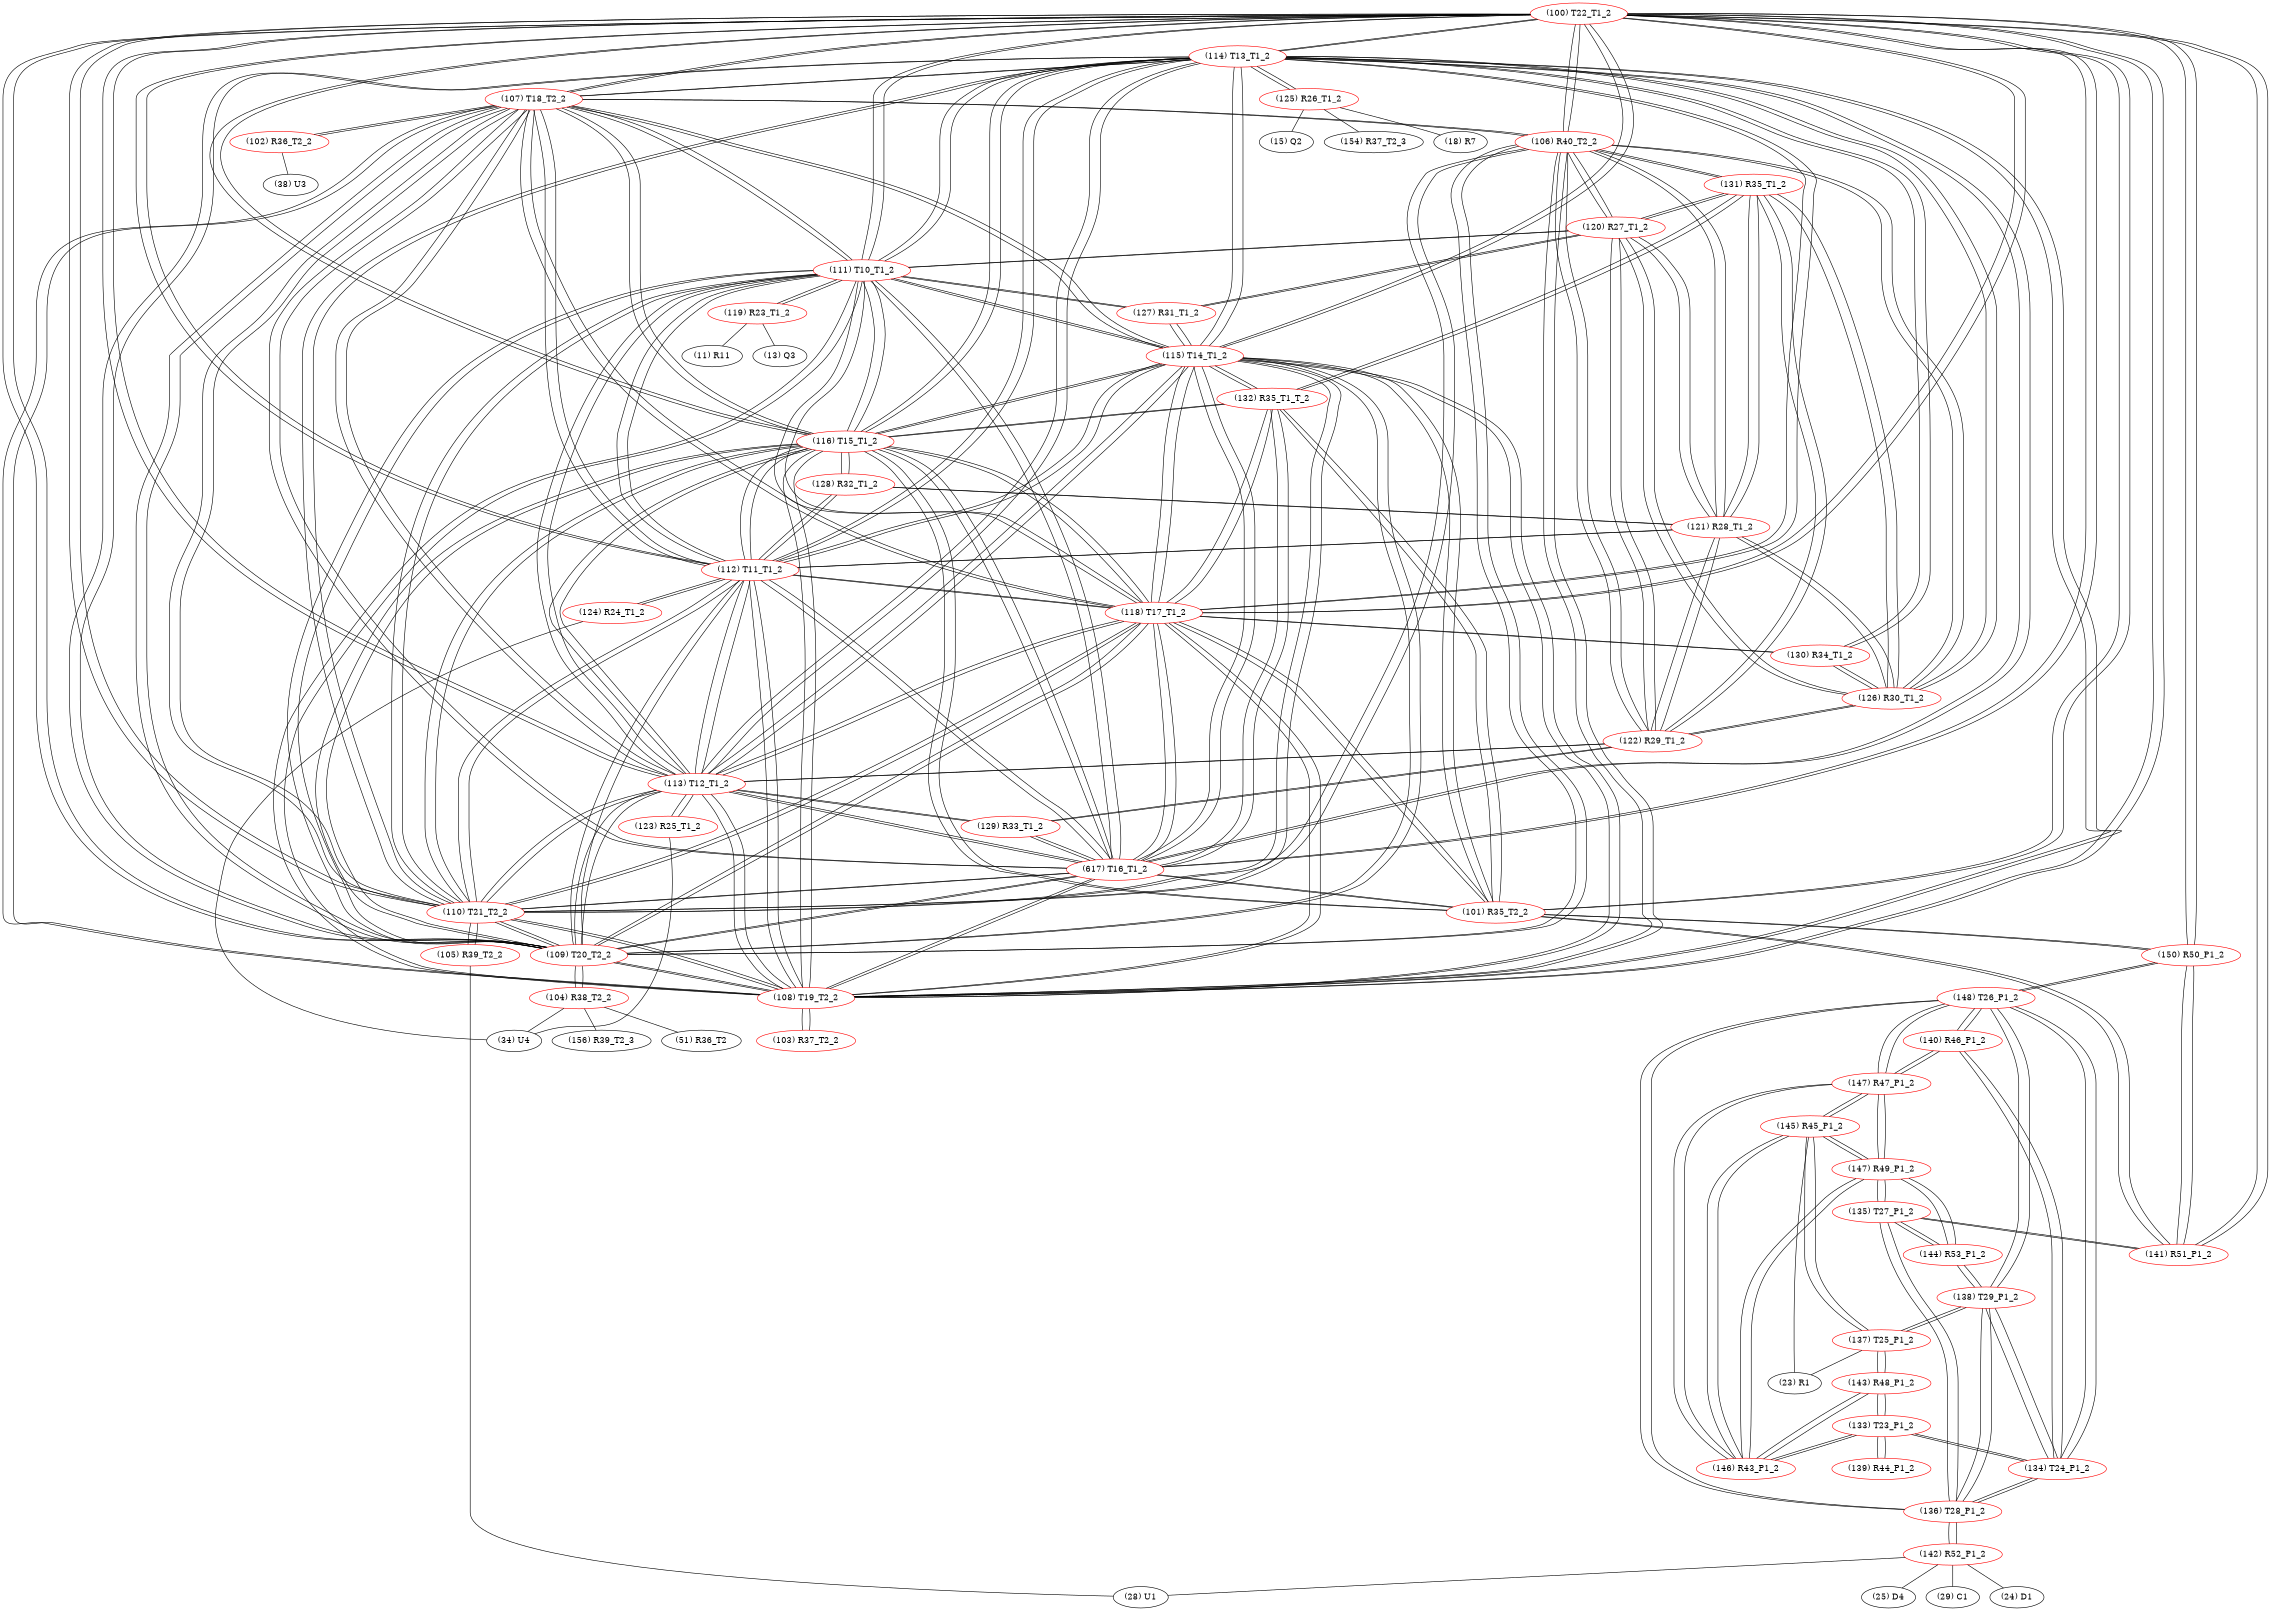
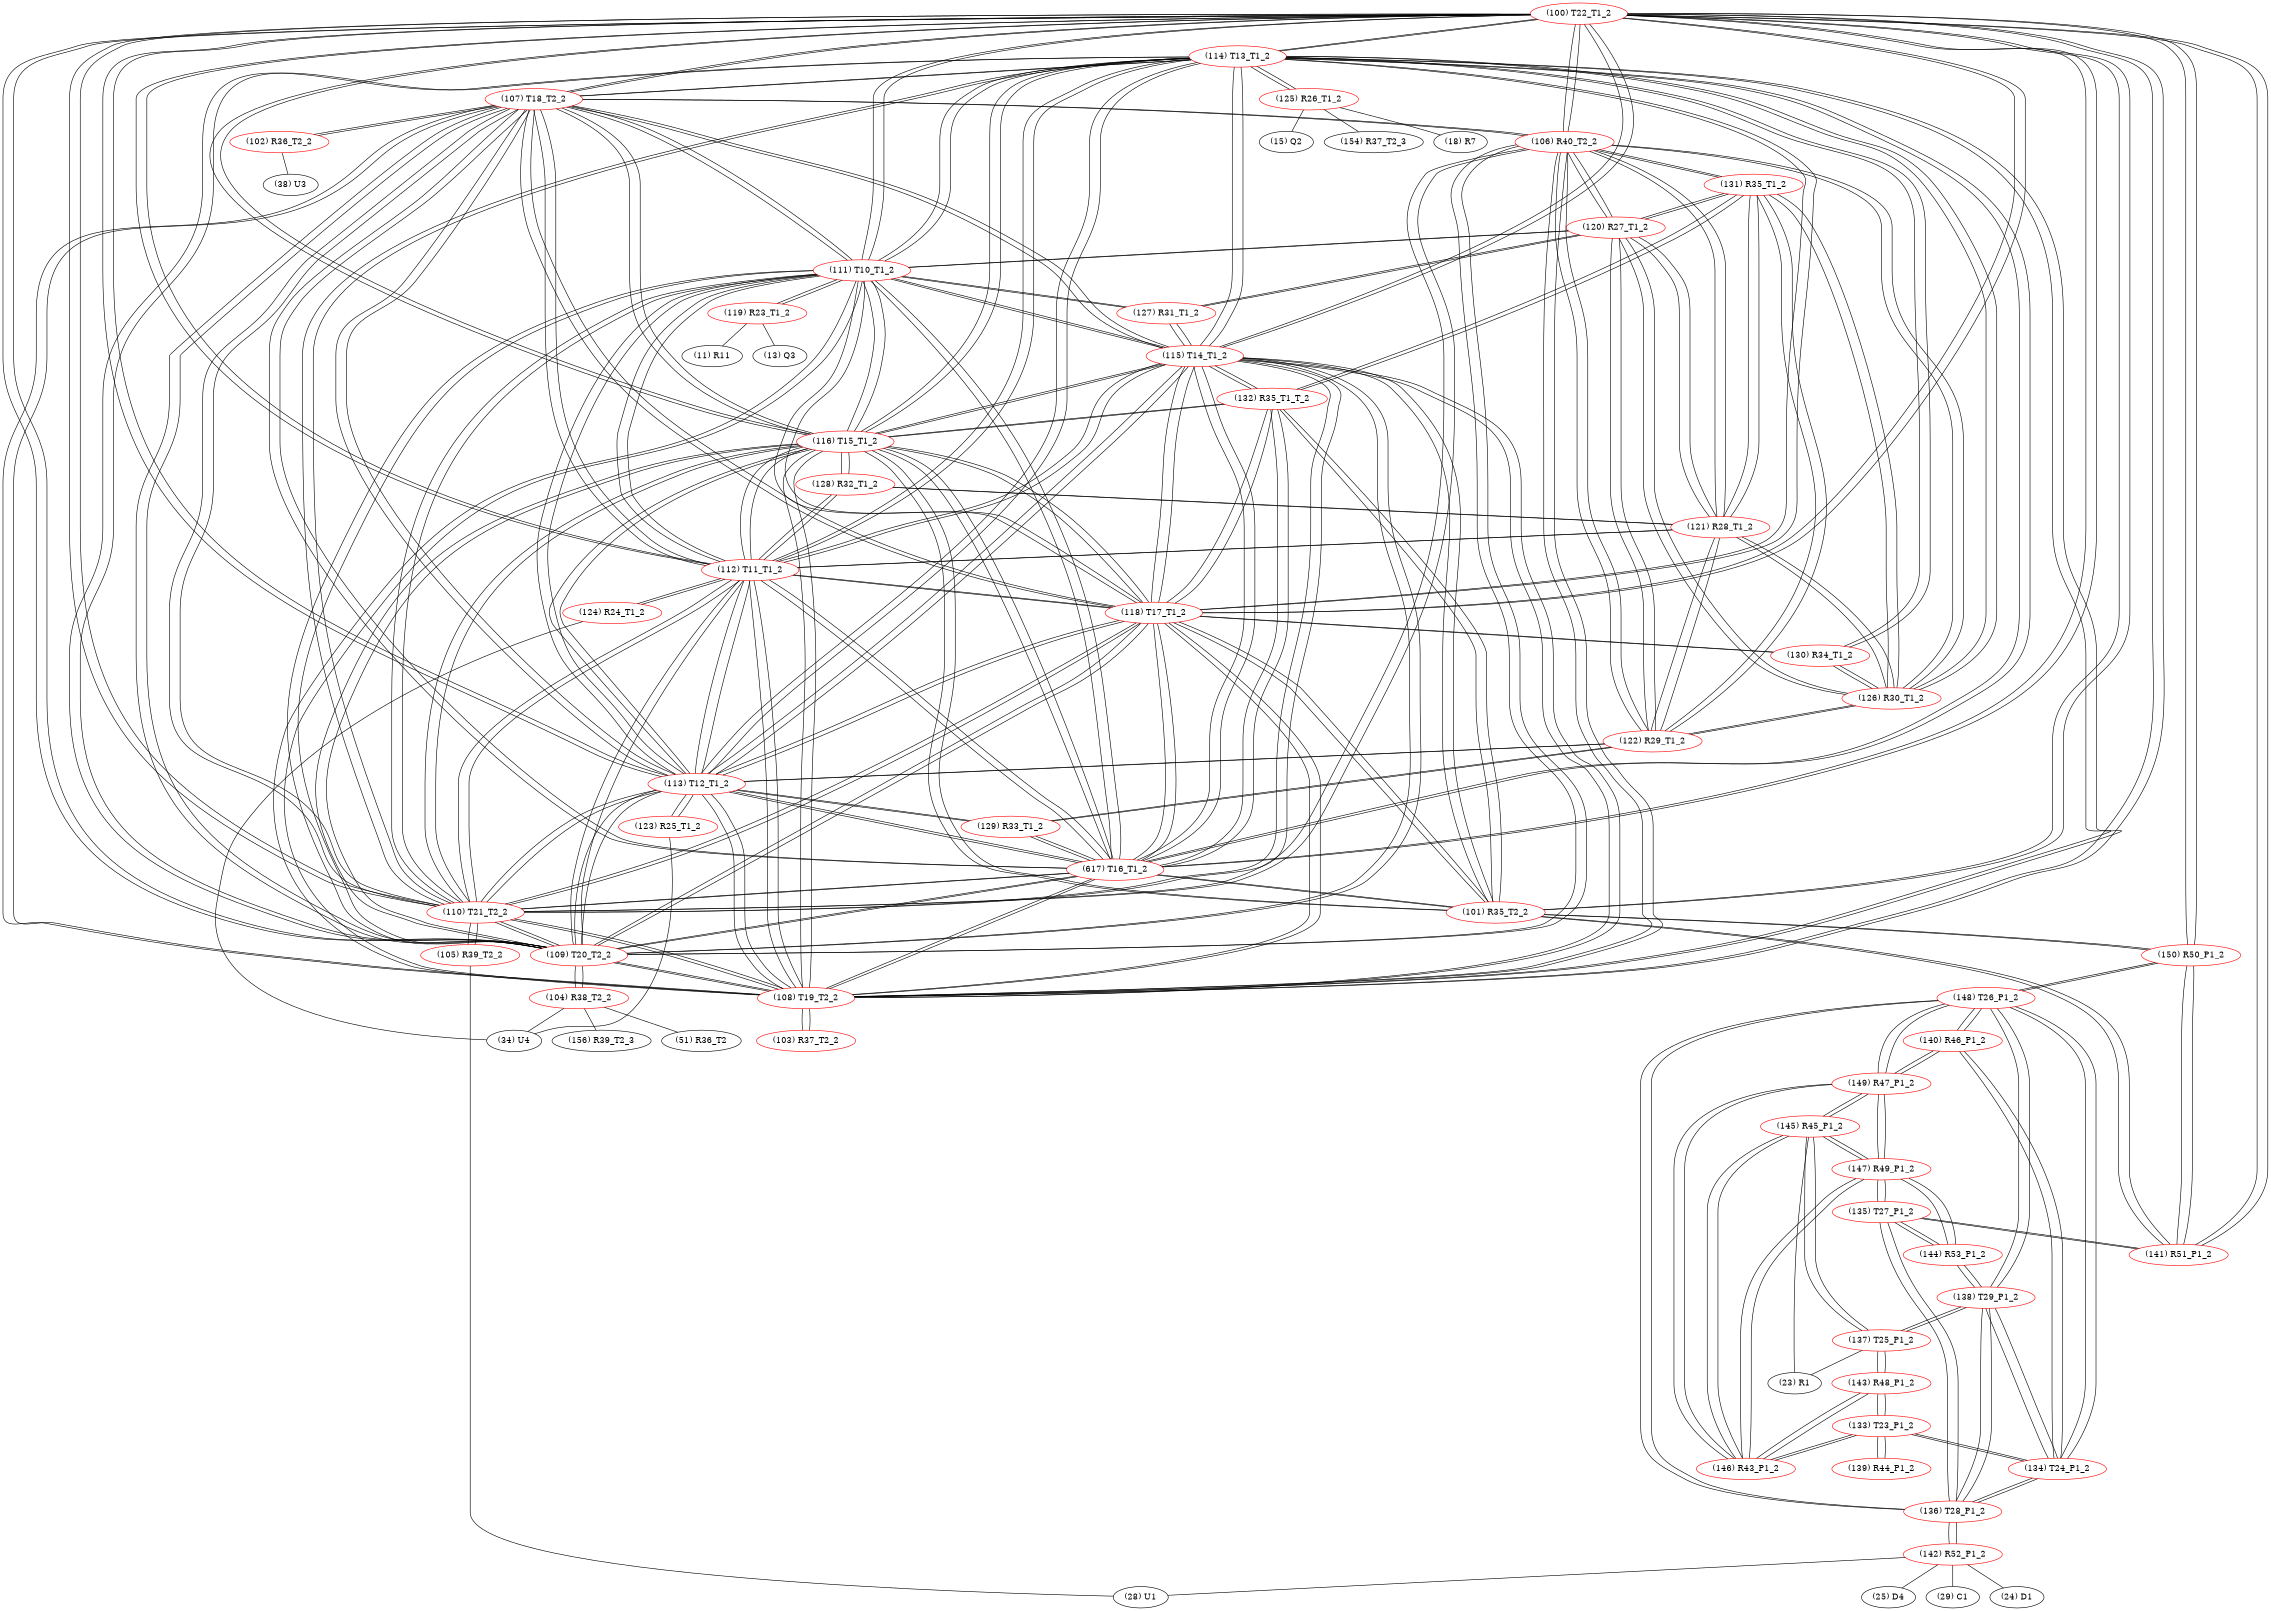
(1881, 1084) -> (1881, 1084)
